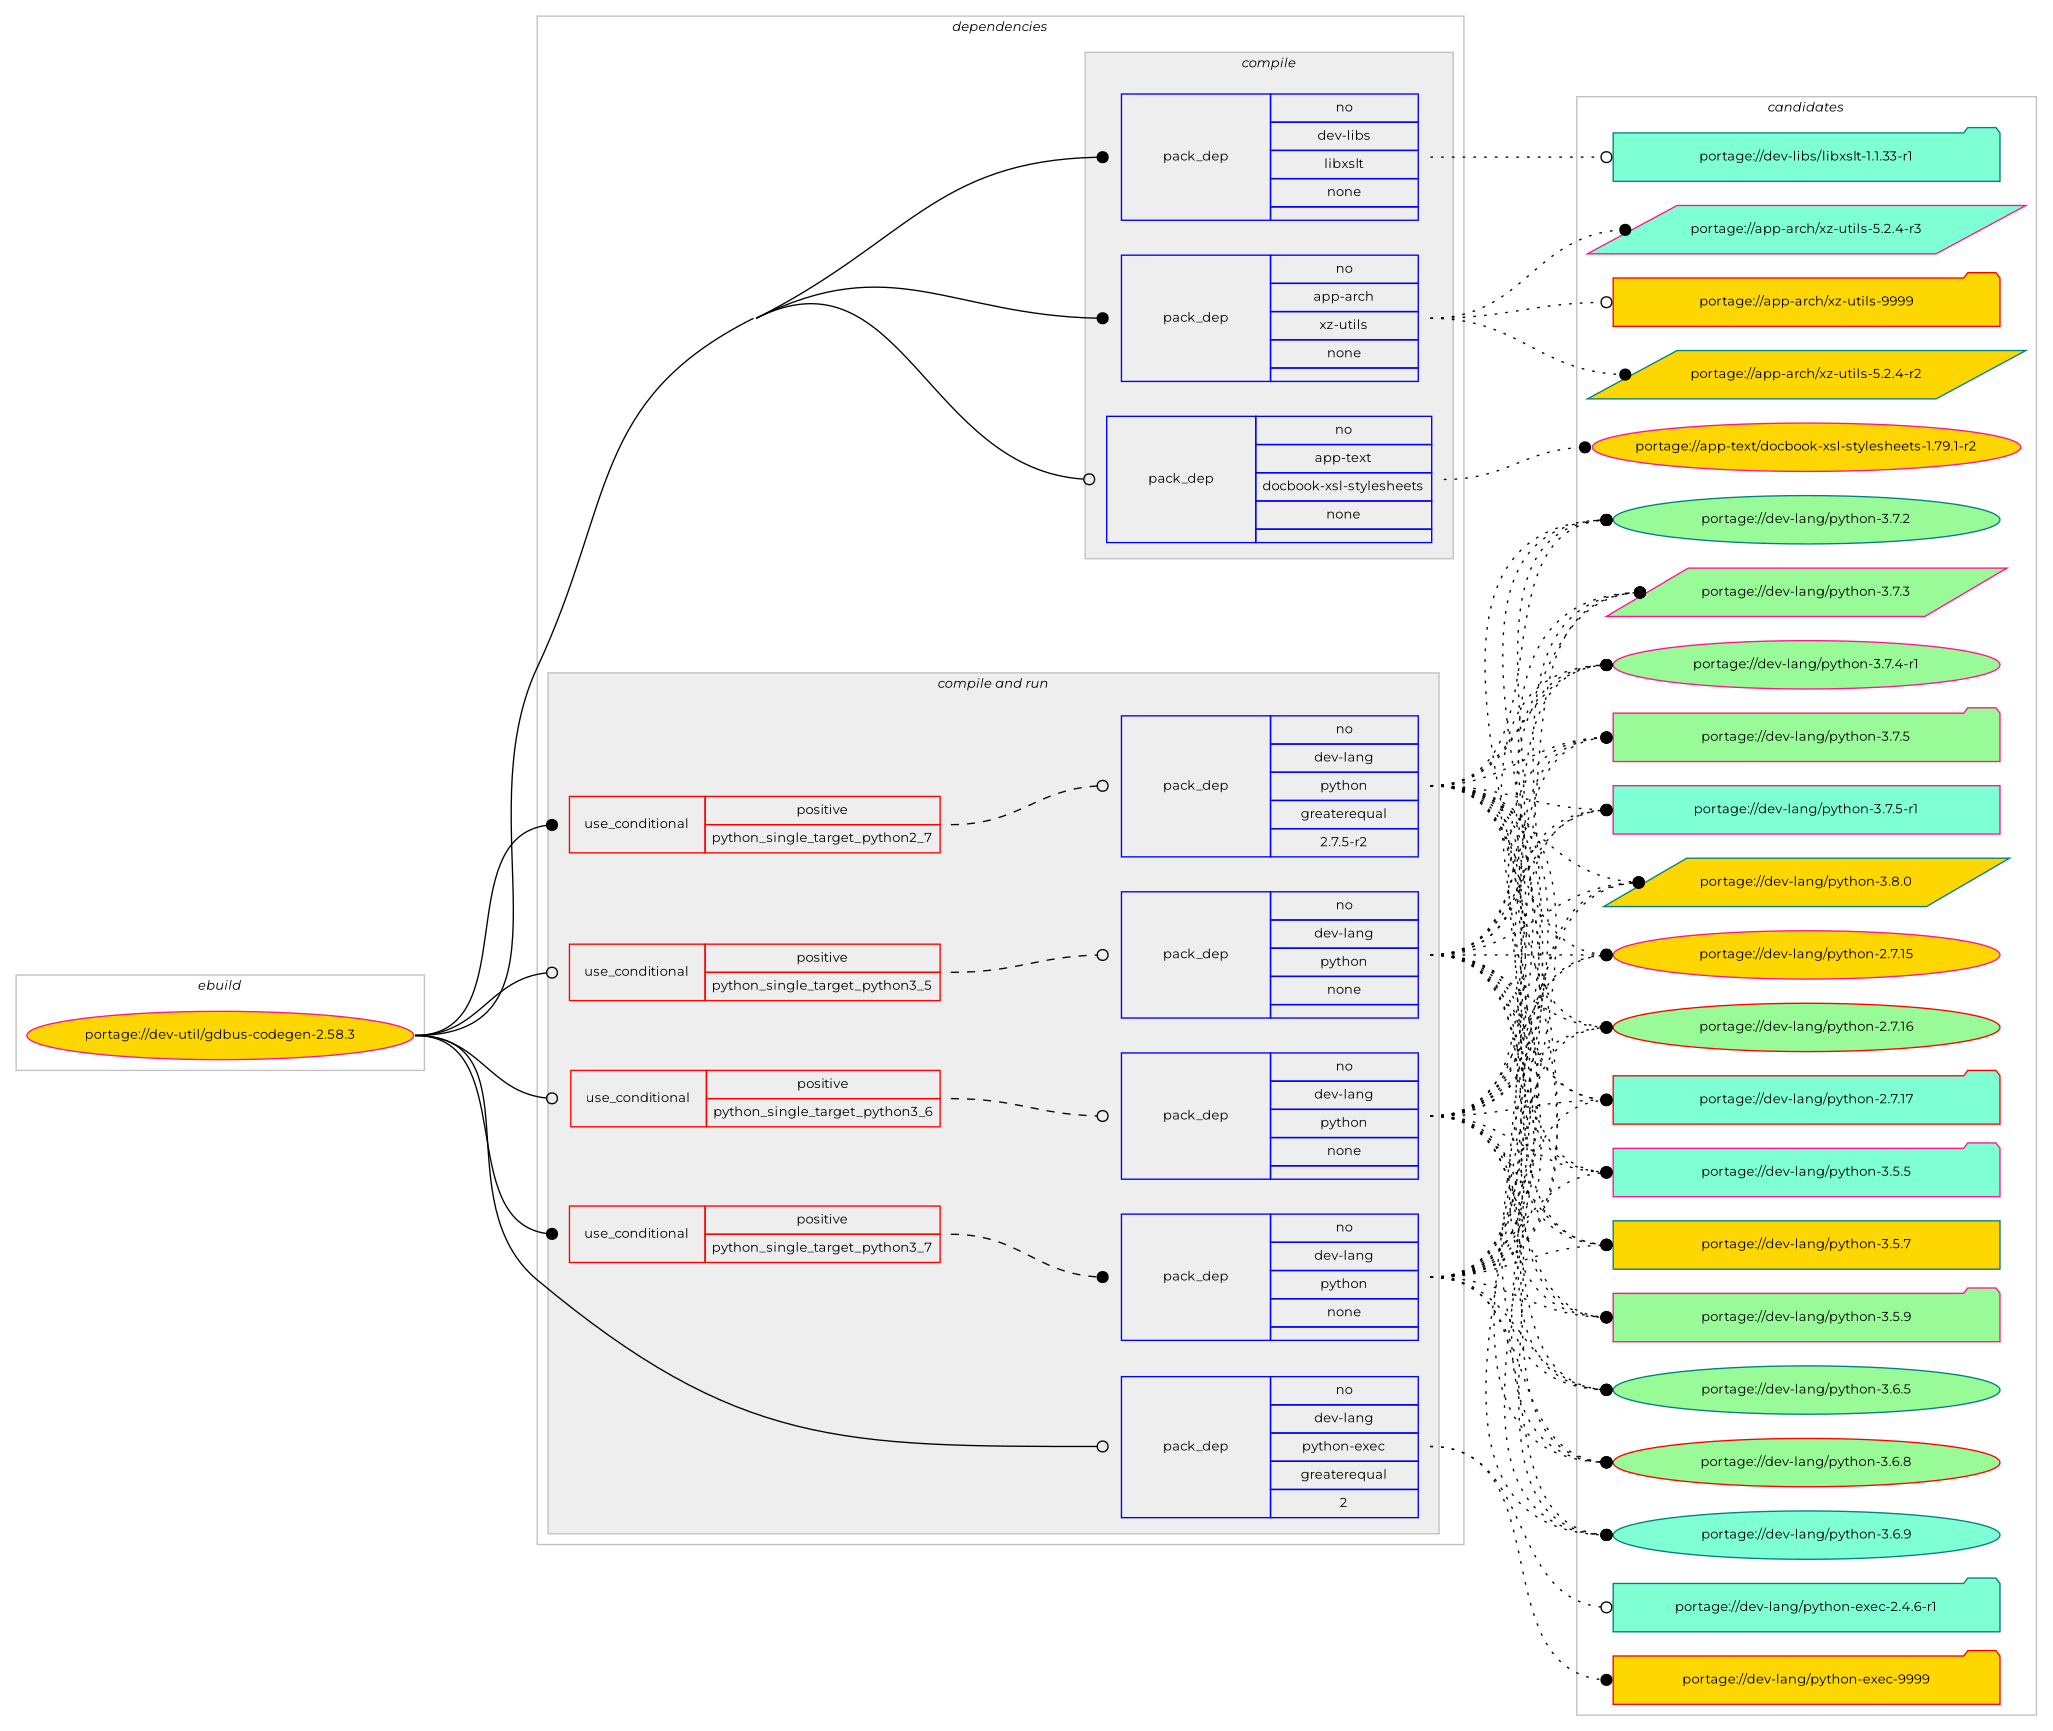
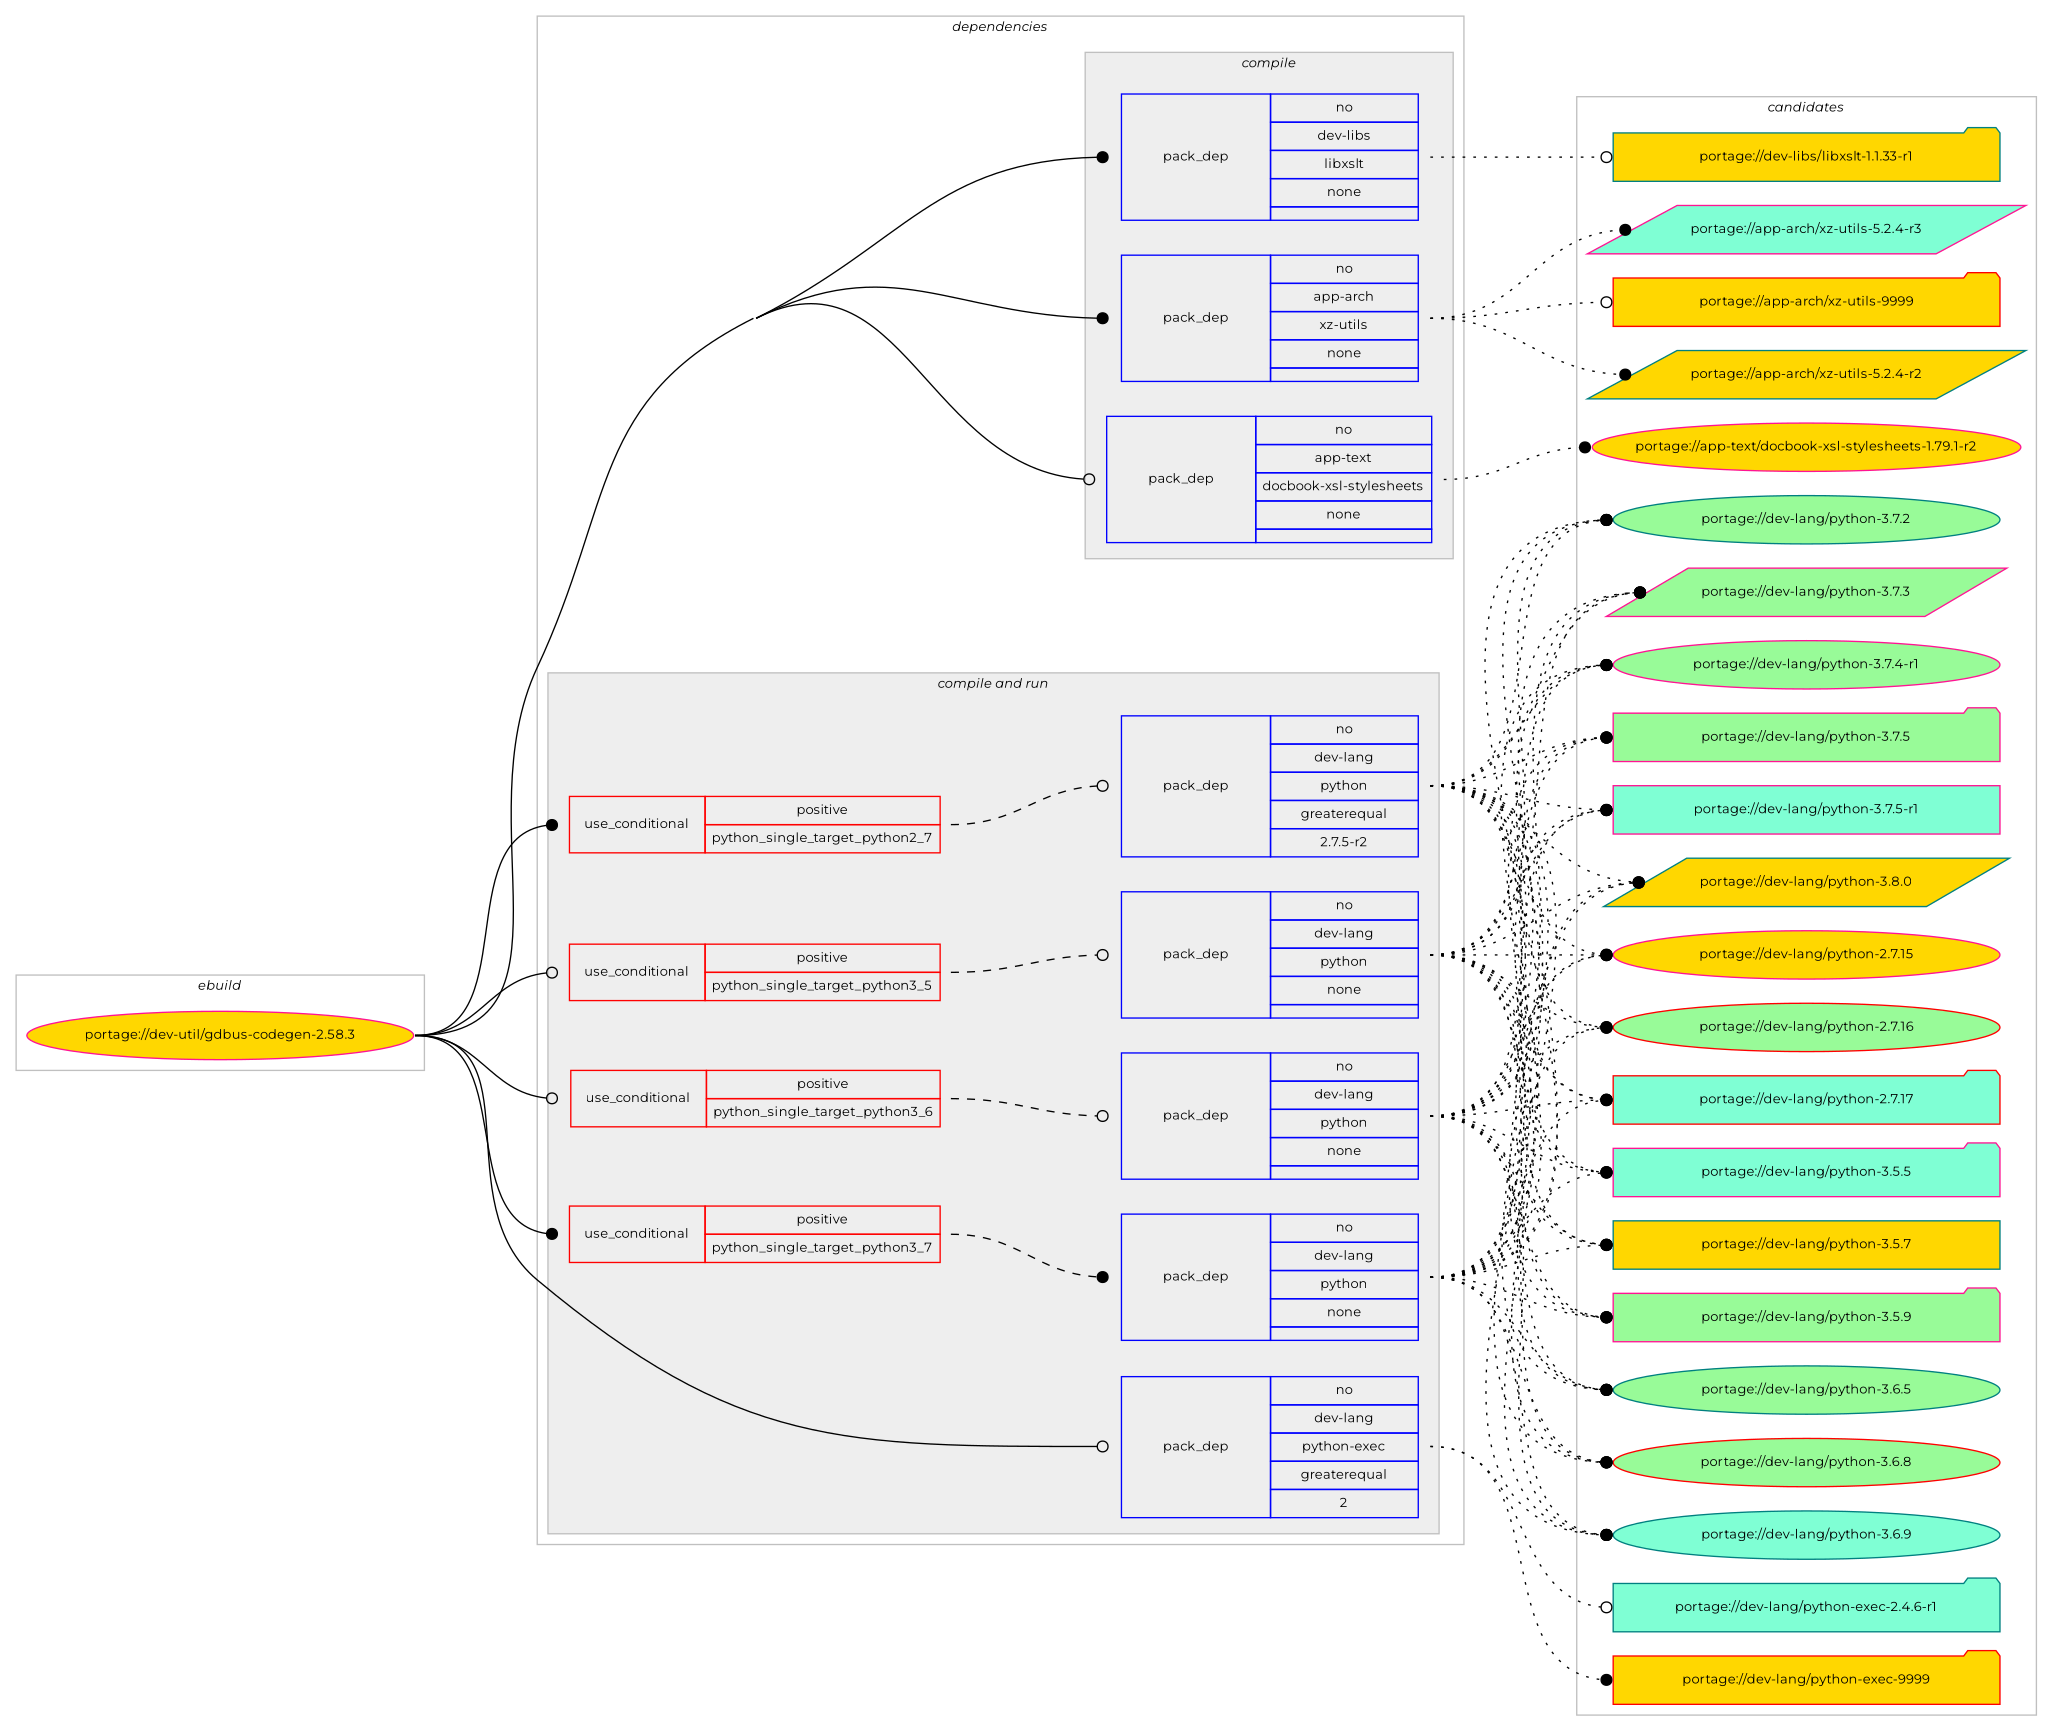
(1807, 157) -> (1807, 157)
